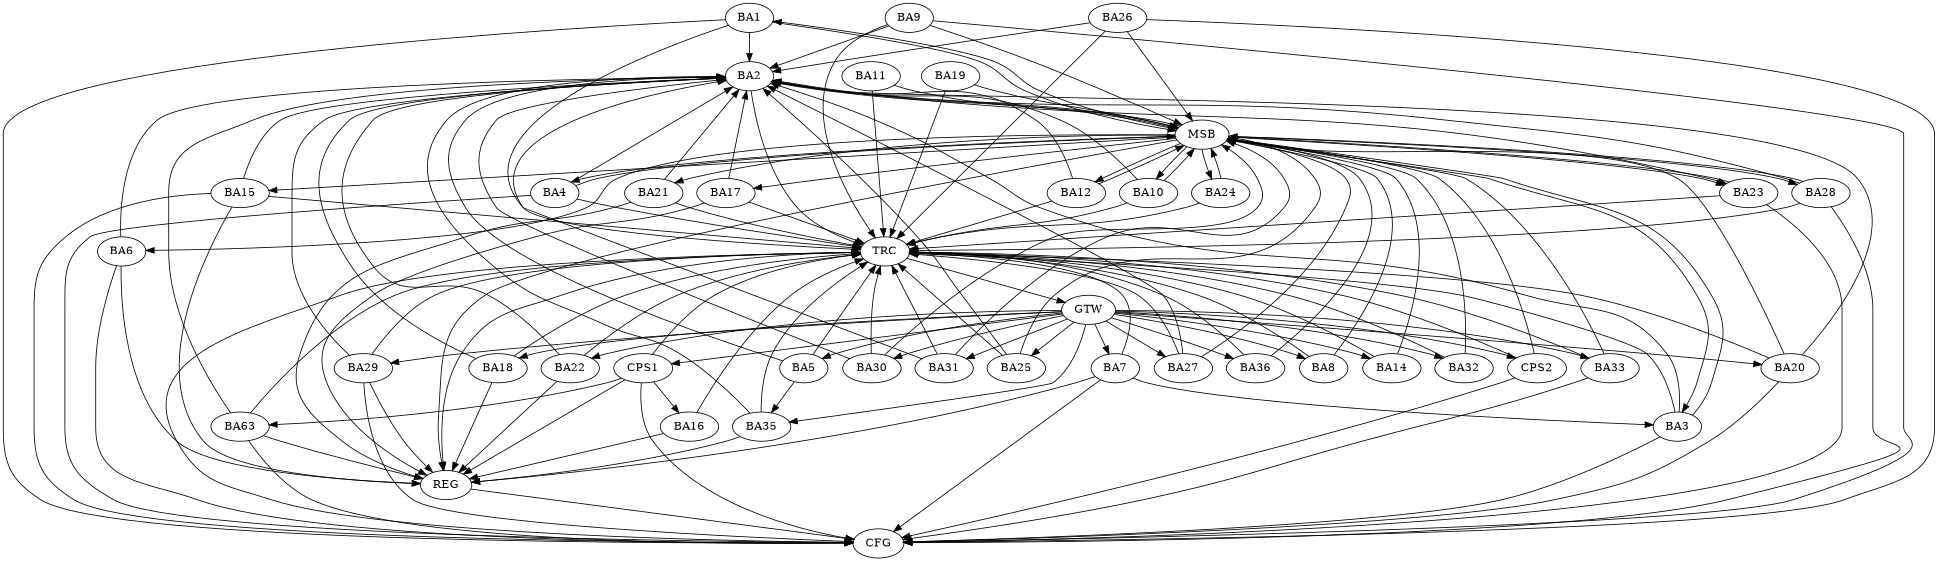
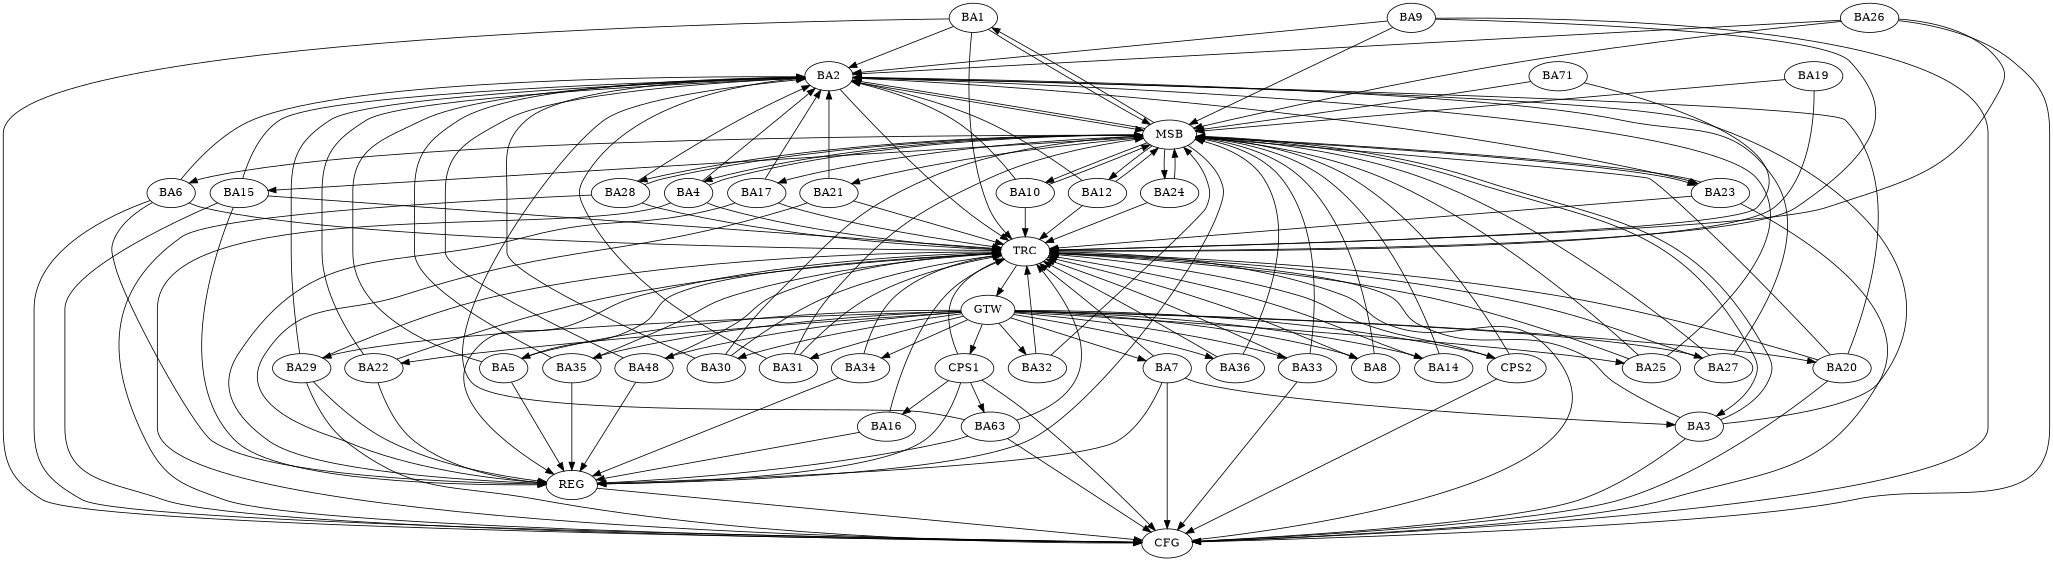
(871, 76) -> (1558, 76)
none -> (589, 242)
(498, 368) -> (644, 368)
none -> (861, 368)
(785, 394) -> (536, 423)
